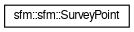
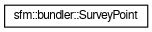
(67, 16) -> (76, 16)
